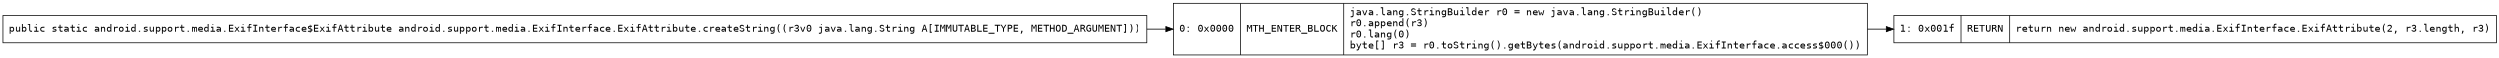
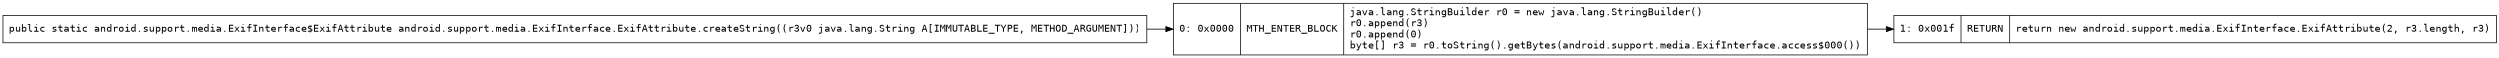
(1380, 34) -> (1386, 34)
